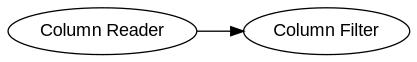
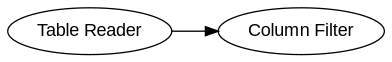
(102, 31) -> (90, 31)
